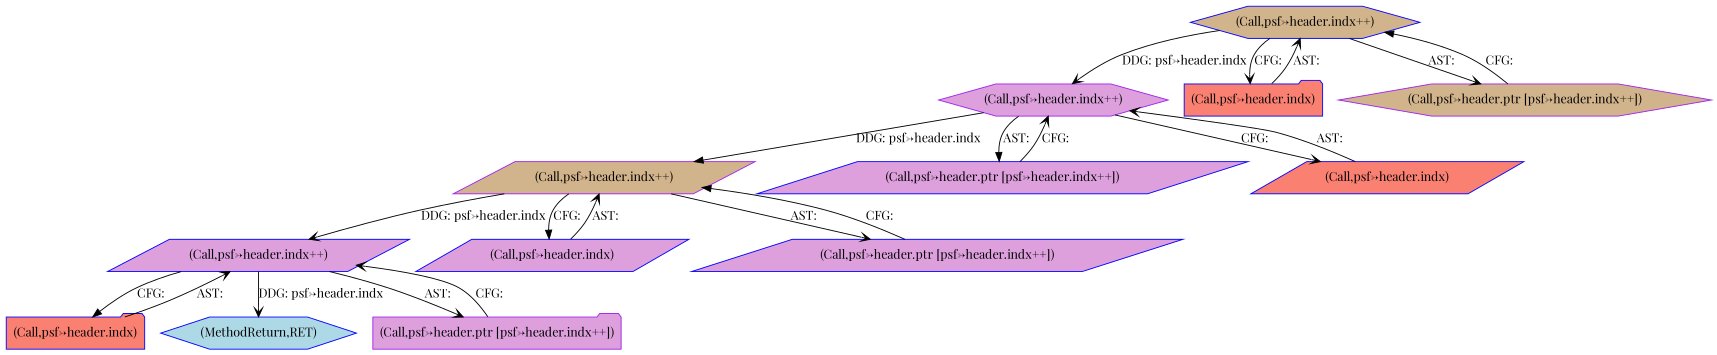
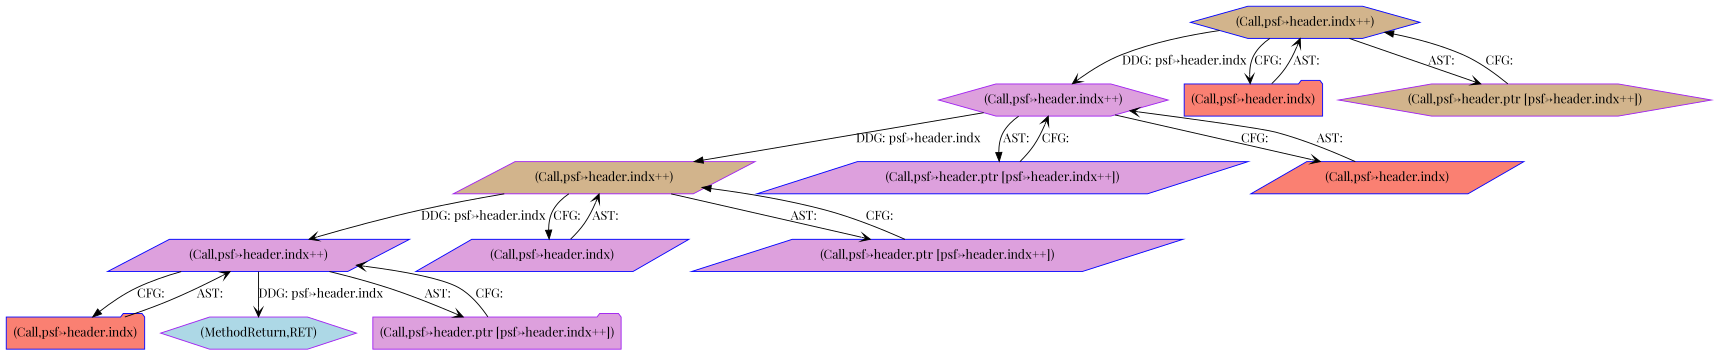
(259, 333) -> (259, 333)
